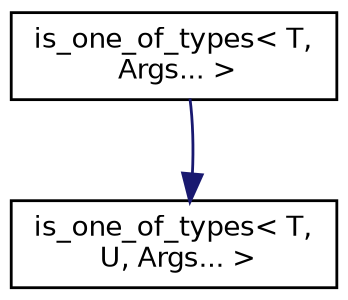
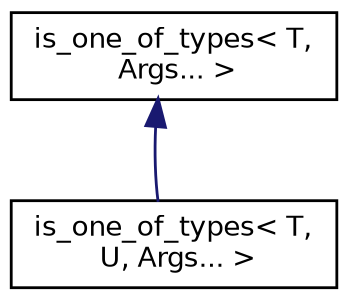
(193, 136) -> (155, 164)
